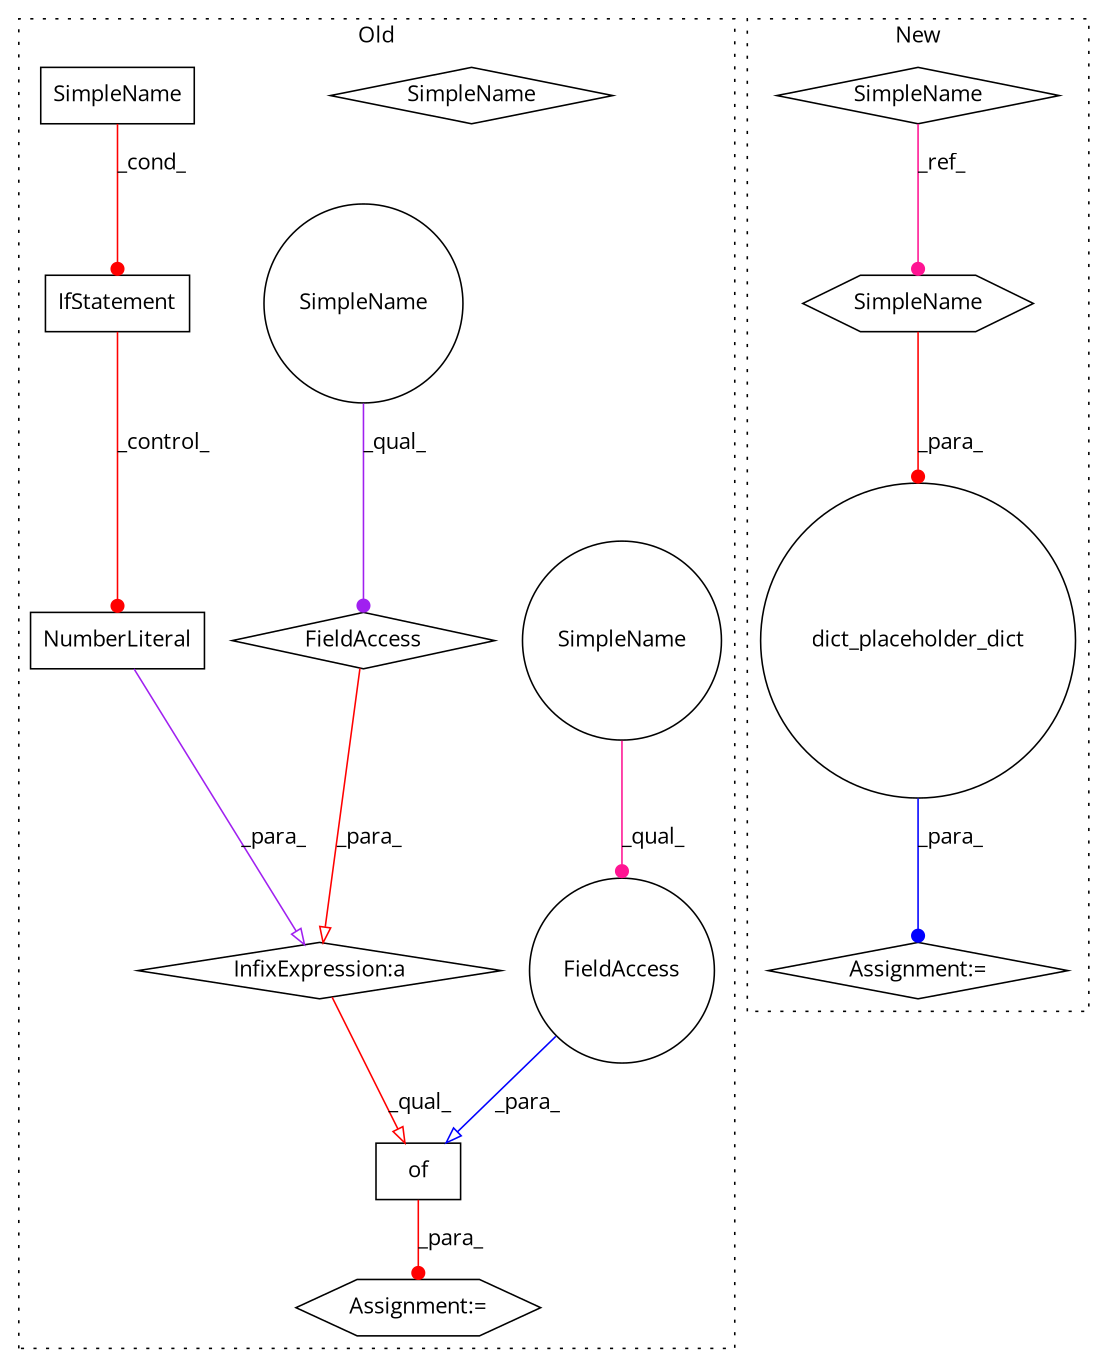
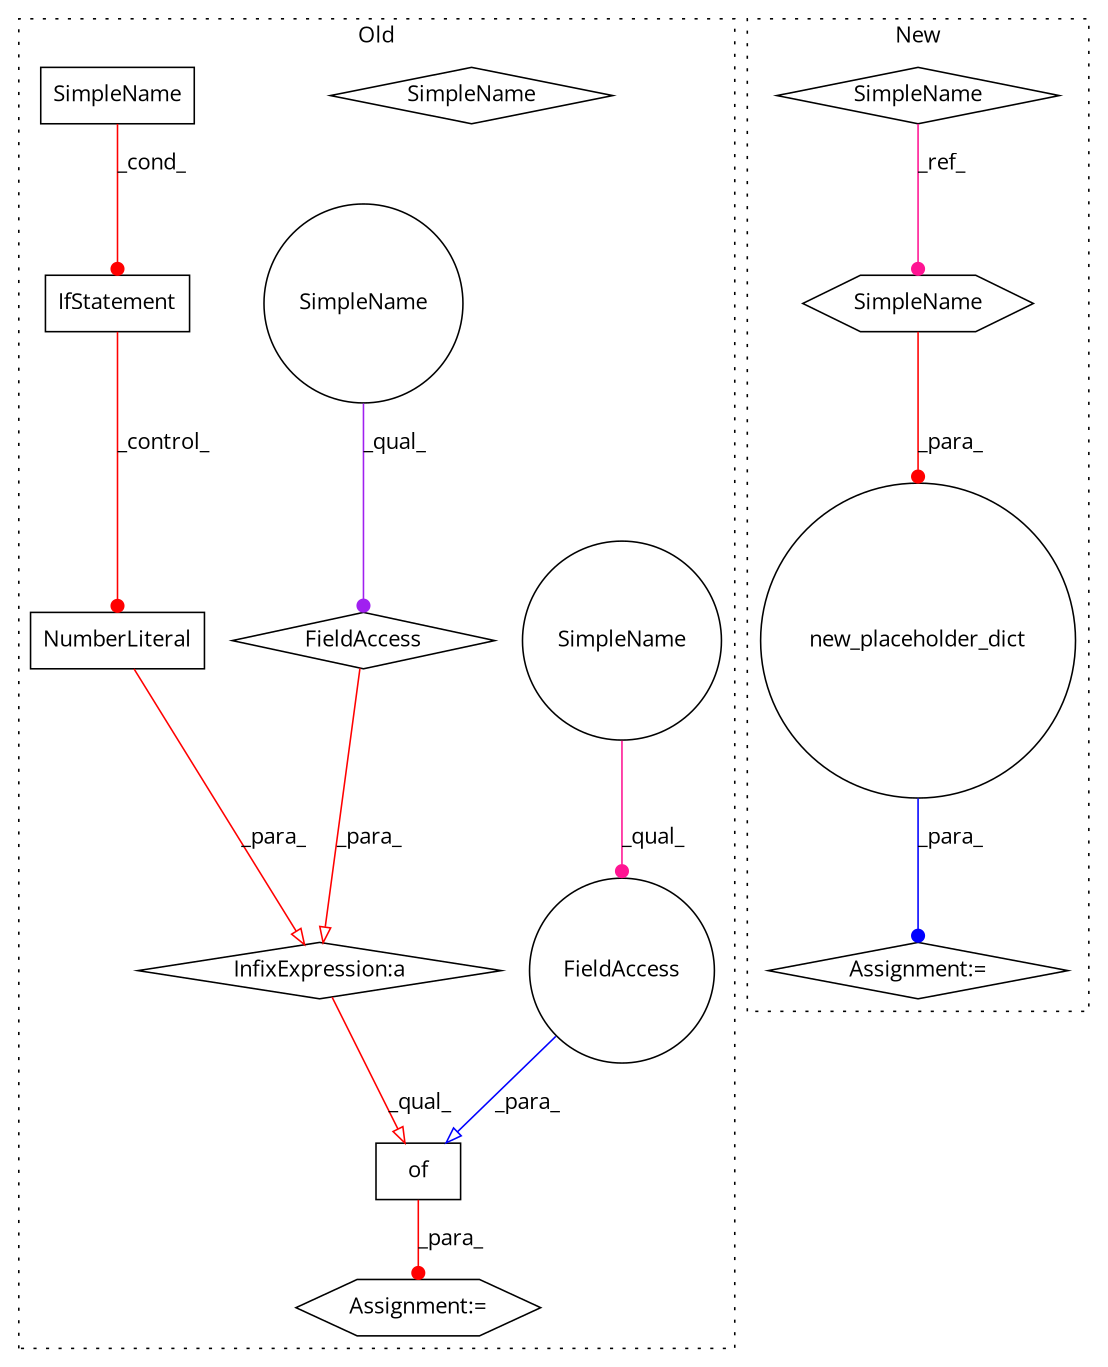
(918, 641) -> (918, 641)
(215, 800) -> (215, 800)
